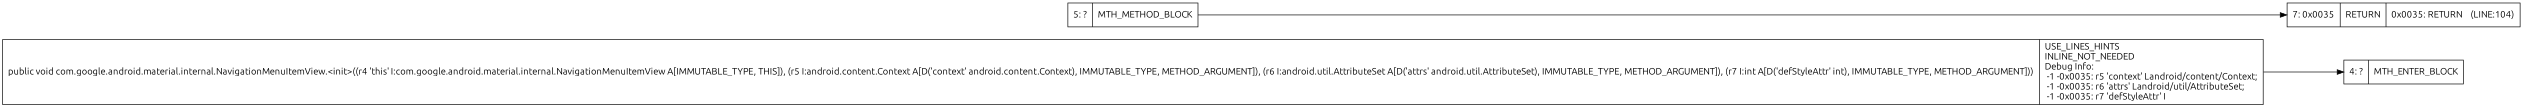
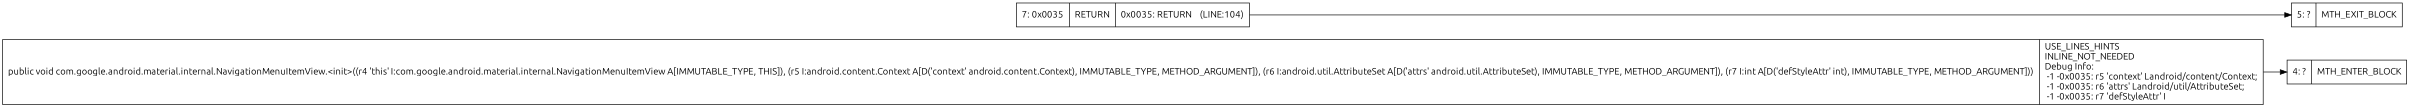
(1145, 15) -> (2359, 15)
(1739, 15) -> (1767, 15)
